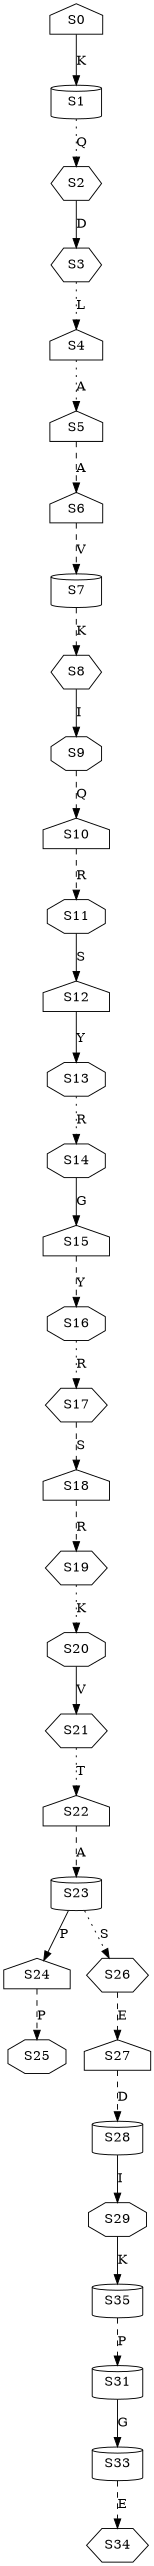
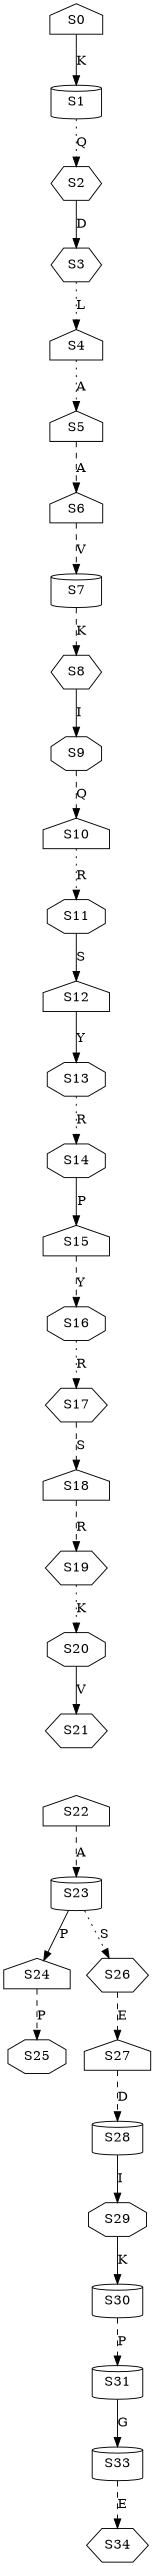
(76, 869) -> (76, 869)
(82, 1201) -> (82, 1201)
(76, 1767) -> none
(117, 2301) -> (117, 2301)
